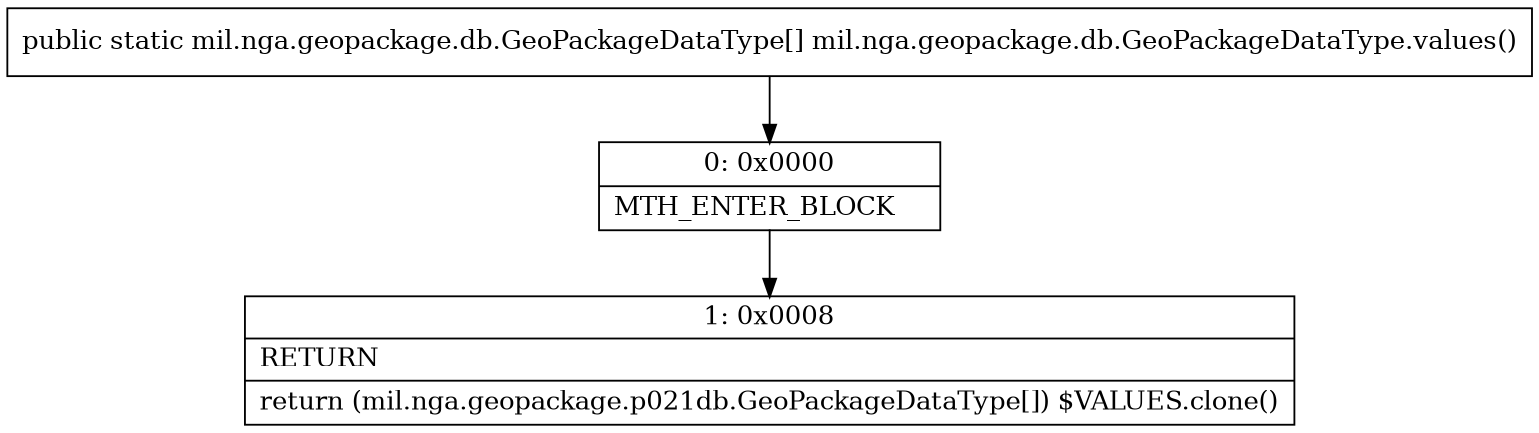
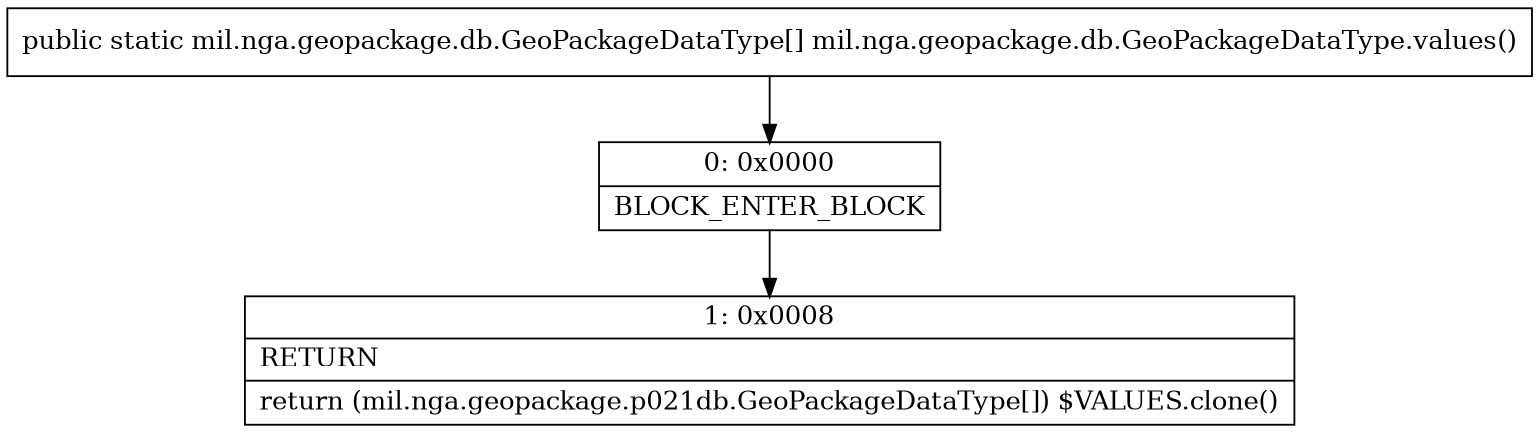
(755, 207) -> (770, 207)
